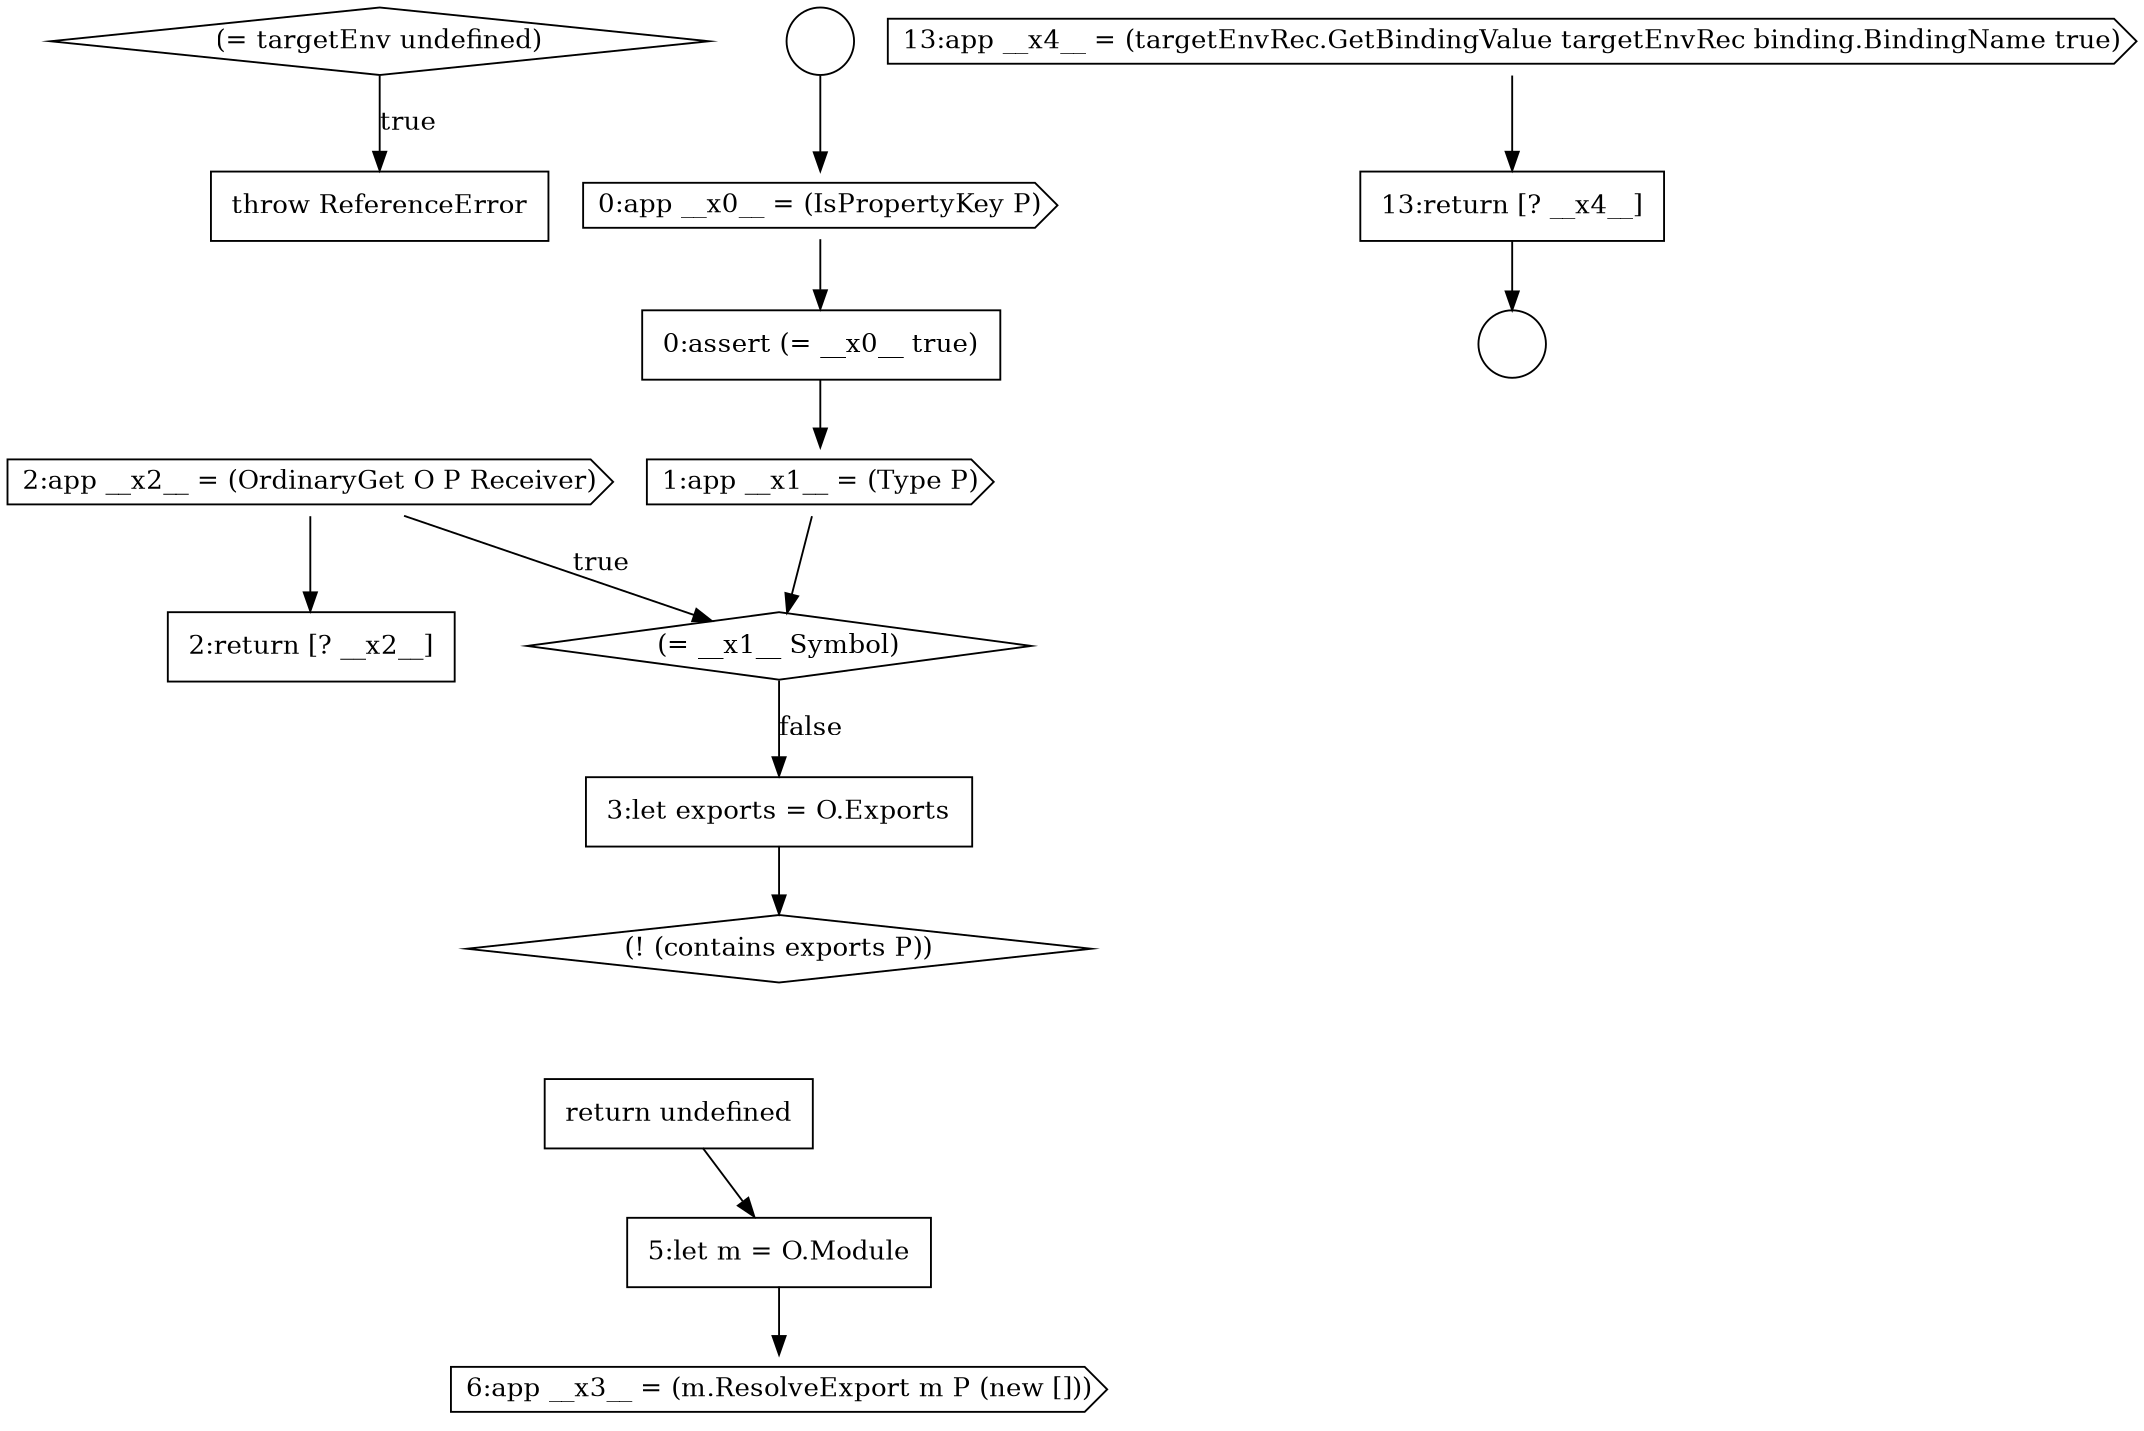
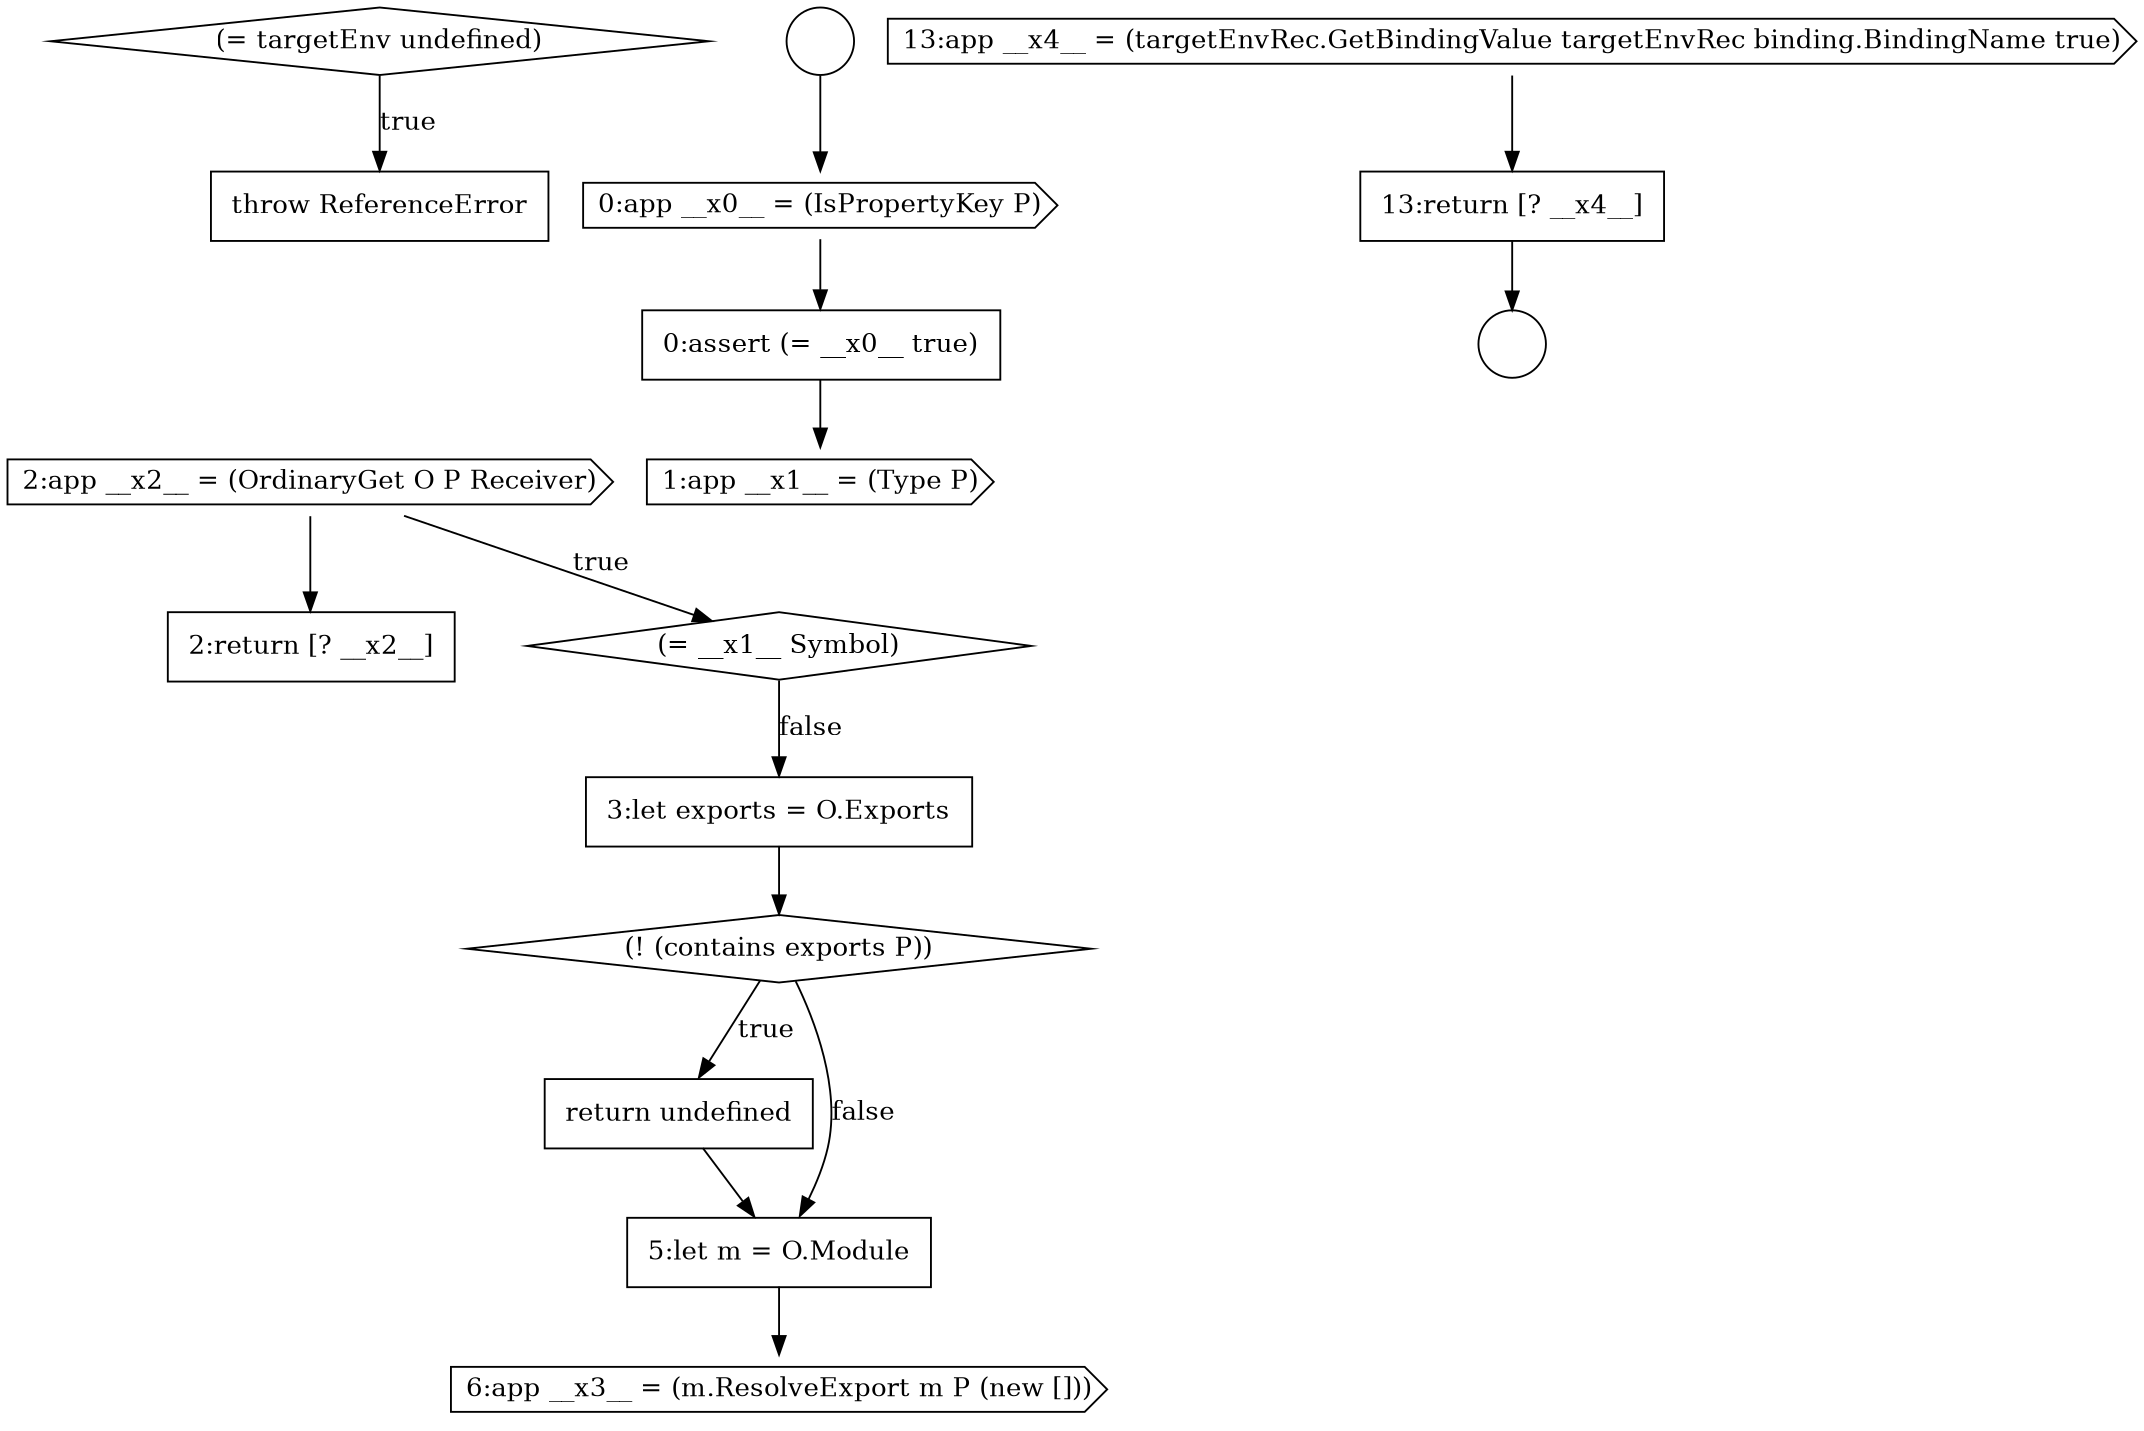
(802, 555) -> none
none -> (735, 1021)
none -> (830, 1089)
